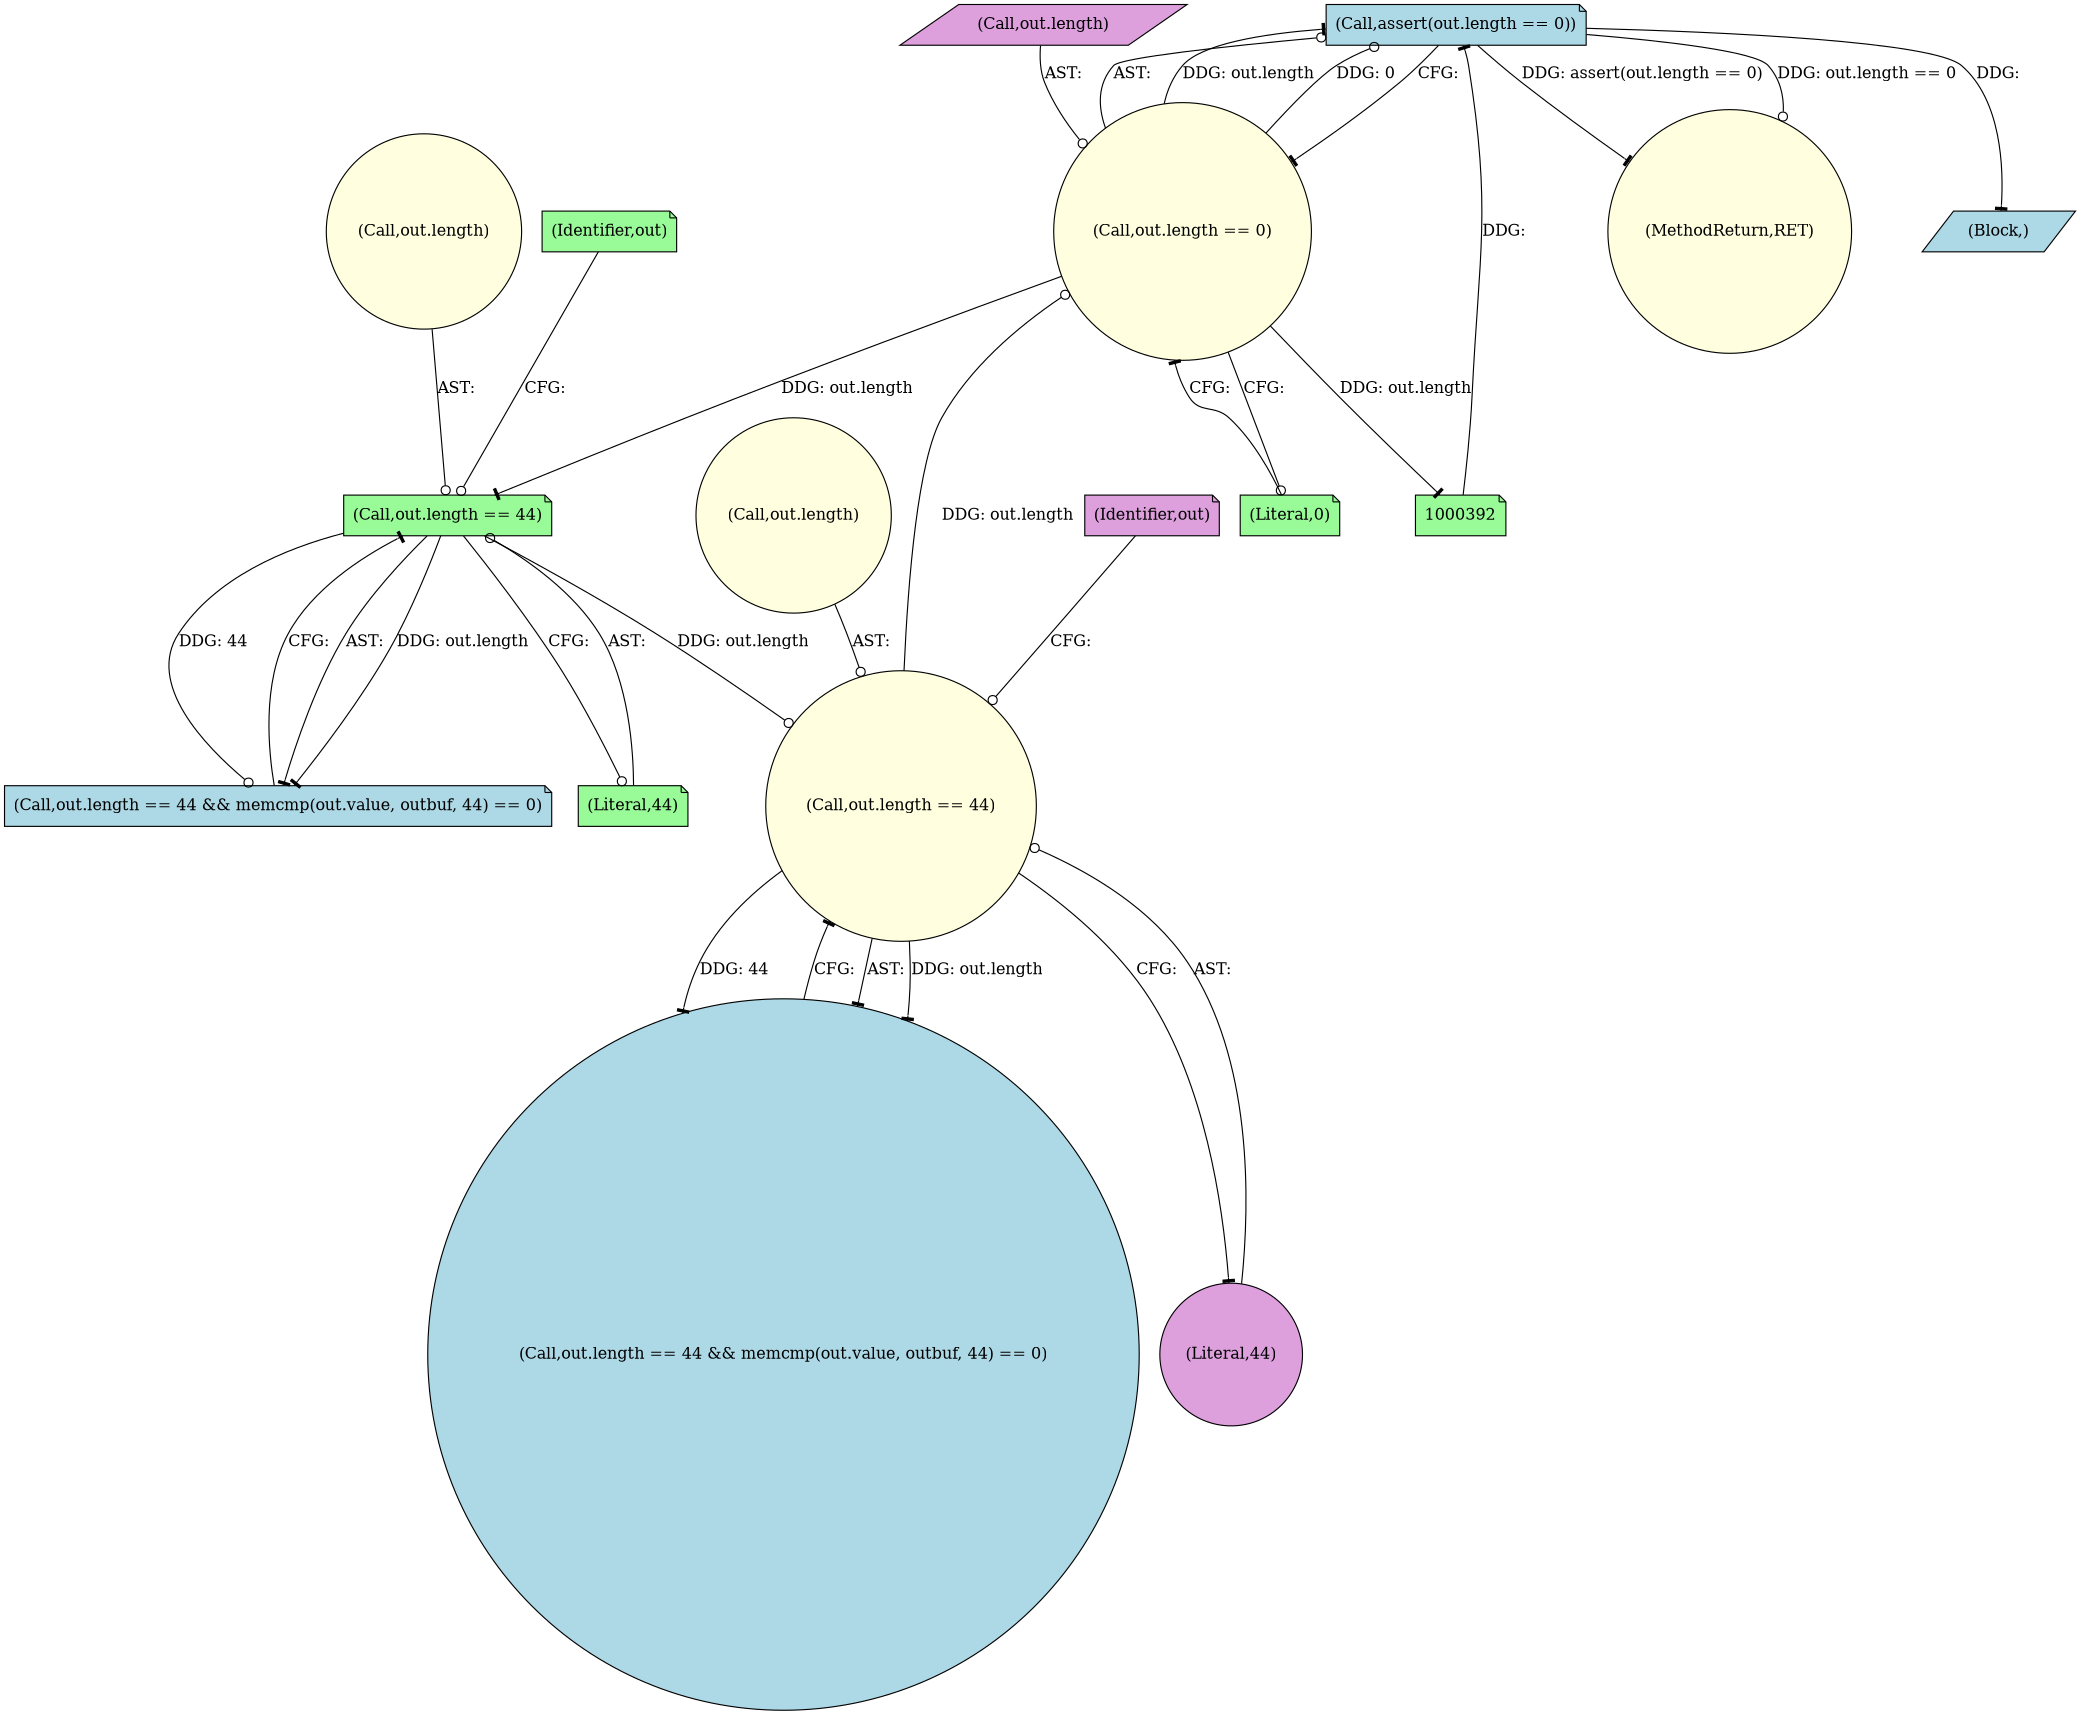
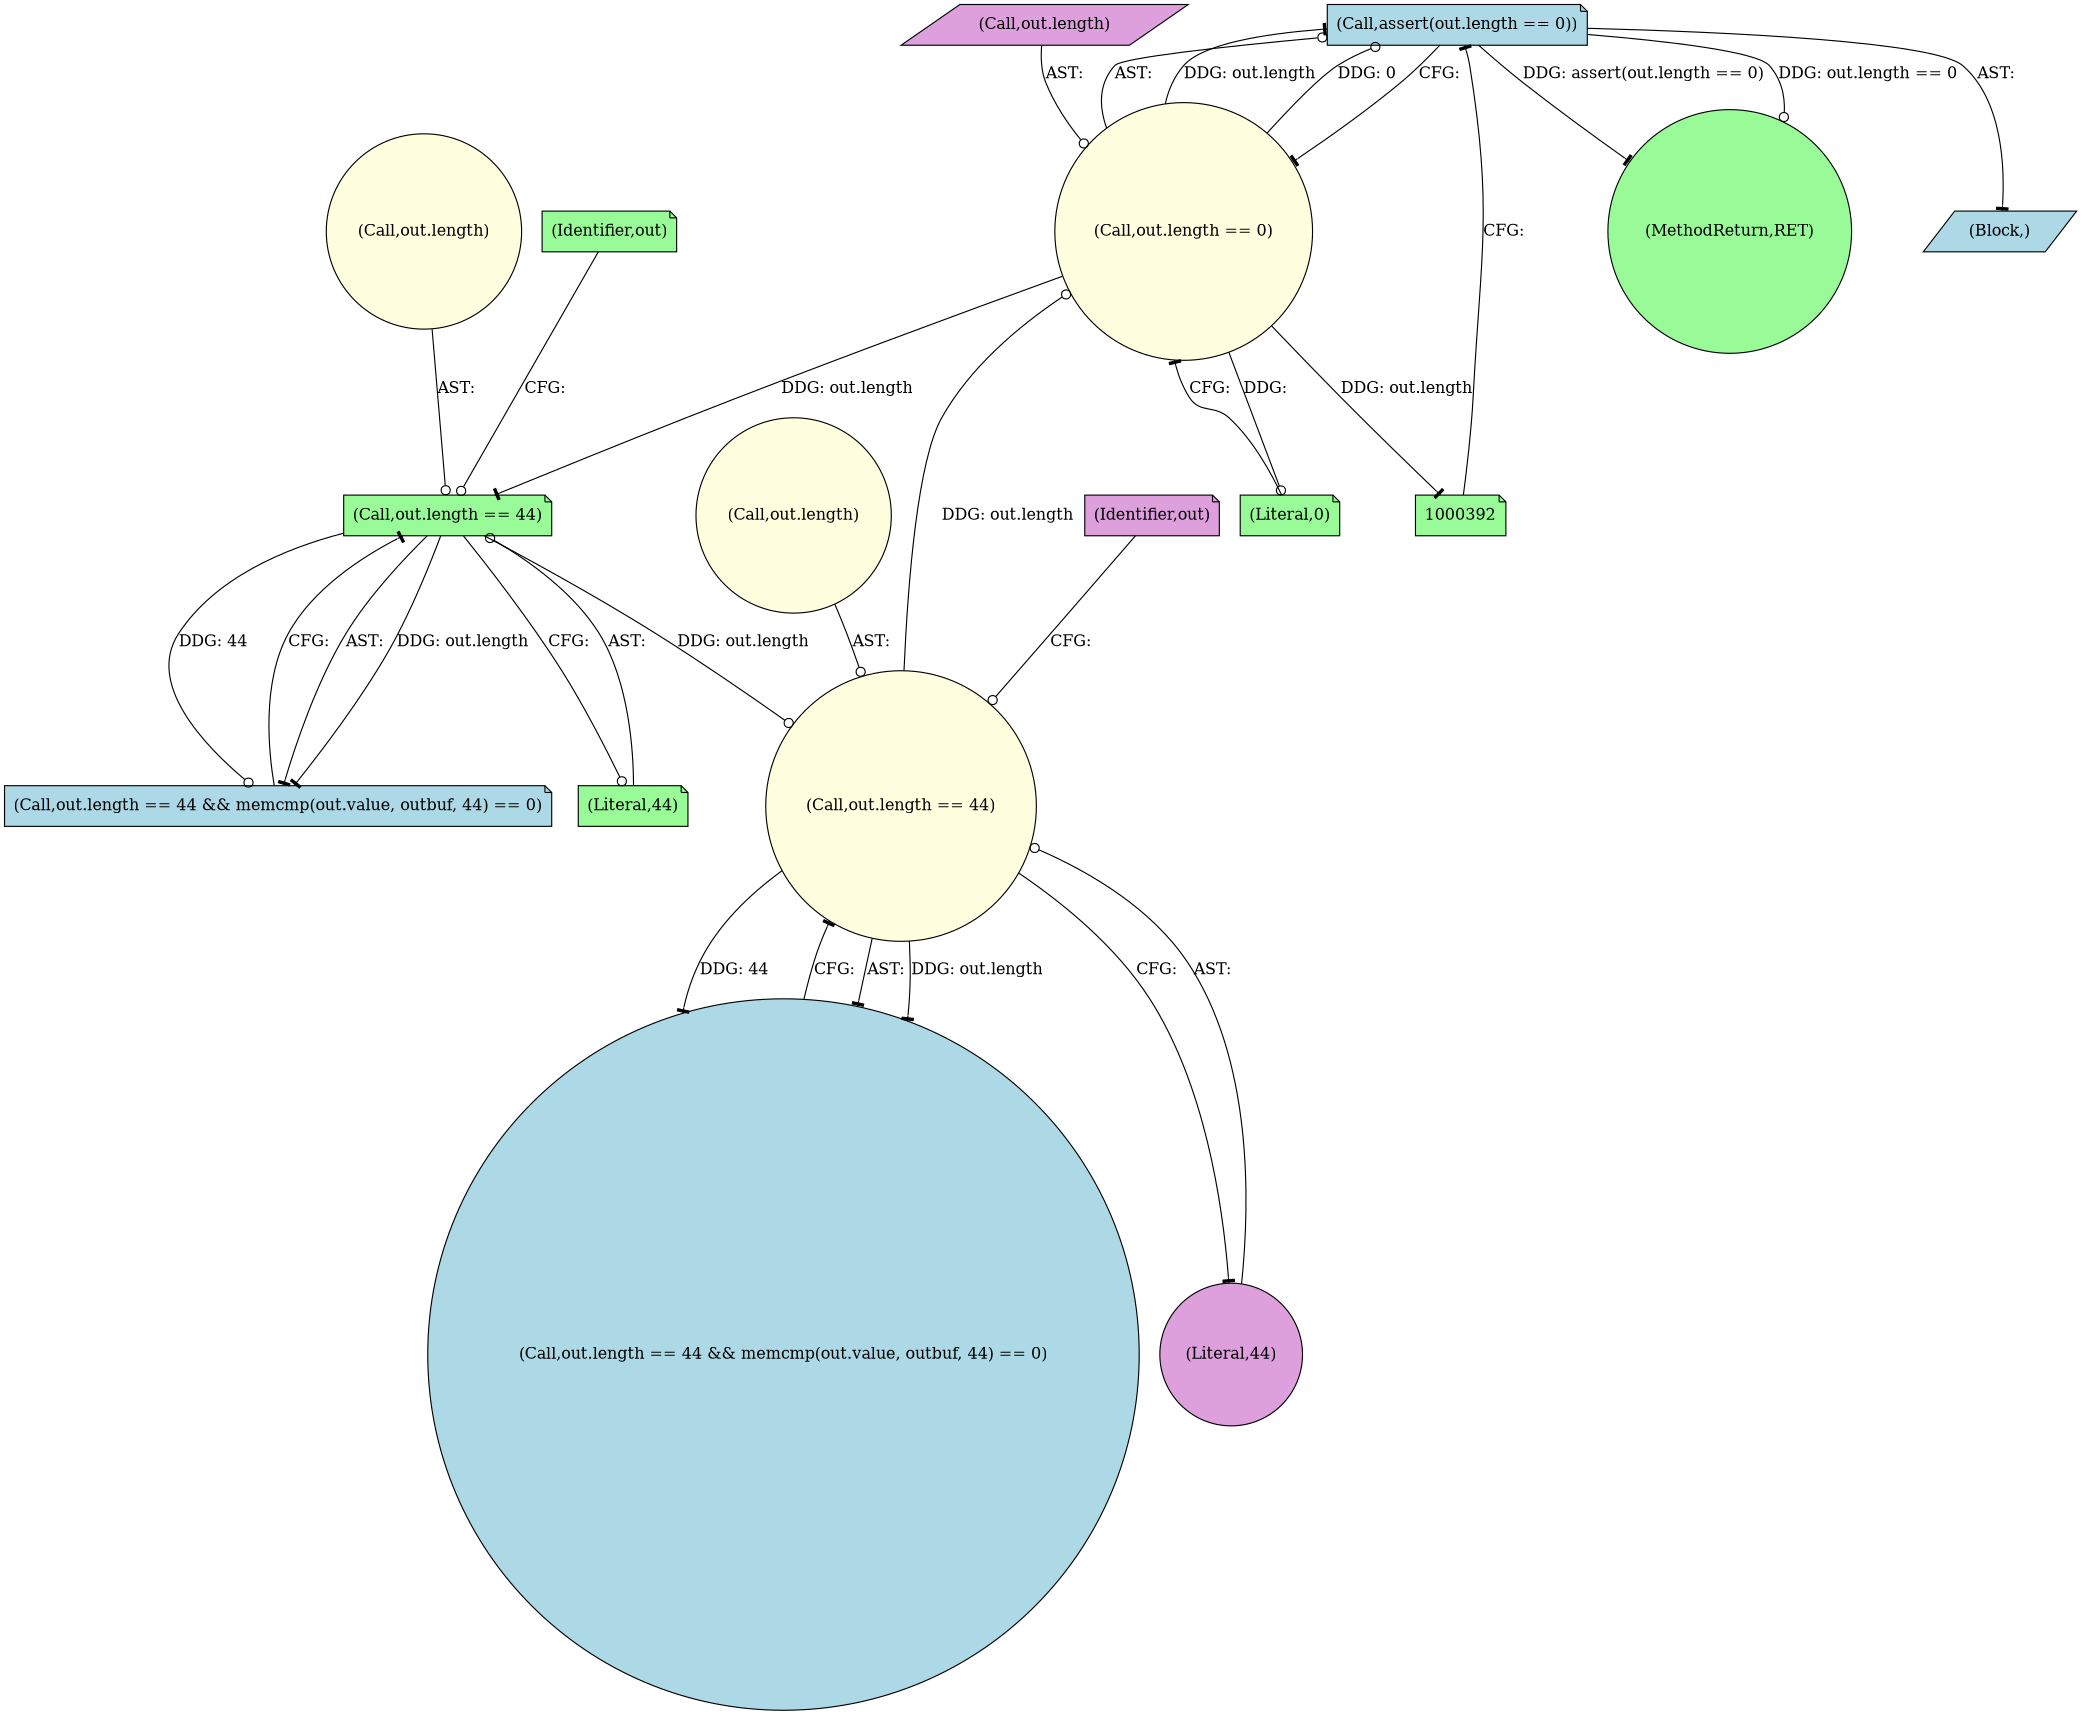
(2001, 74) -> (1999, 74)
(1506, 232) -> (1506, 232)
(1730, 232) -> (1730, 232)
(1267, 389) -> (1268, 389)
